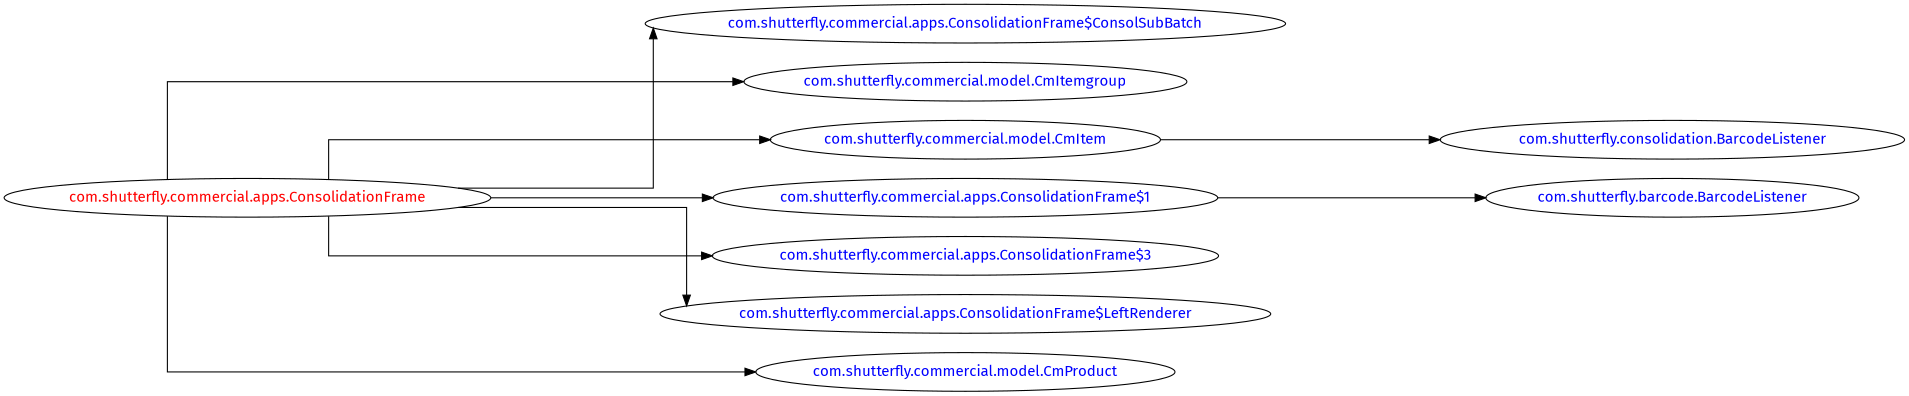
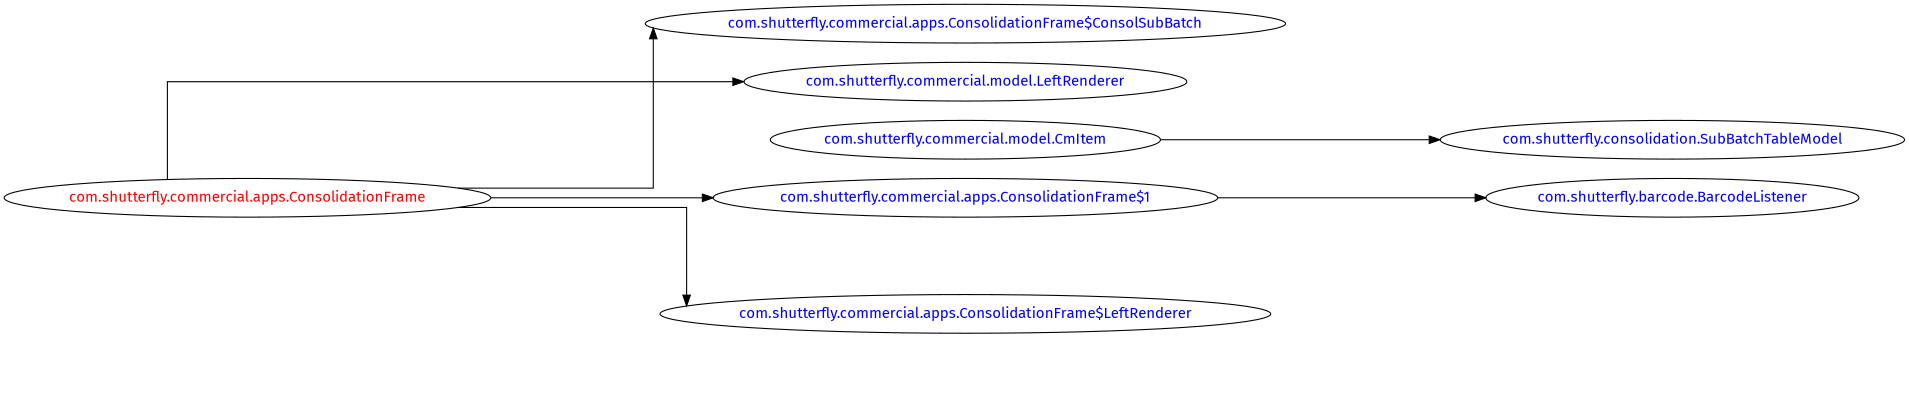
(965, 82) -> (965, 82)
(524, 140) -> none
(1672, 140) -> (1672, 140)
(965, 256) -> none
(965, 372) -> none
